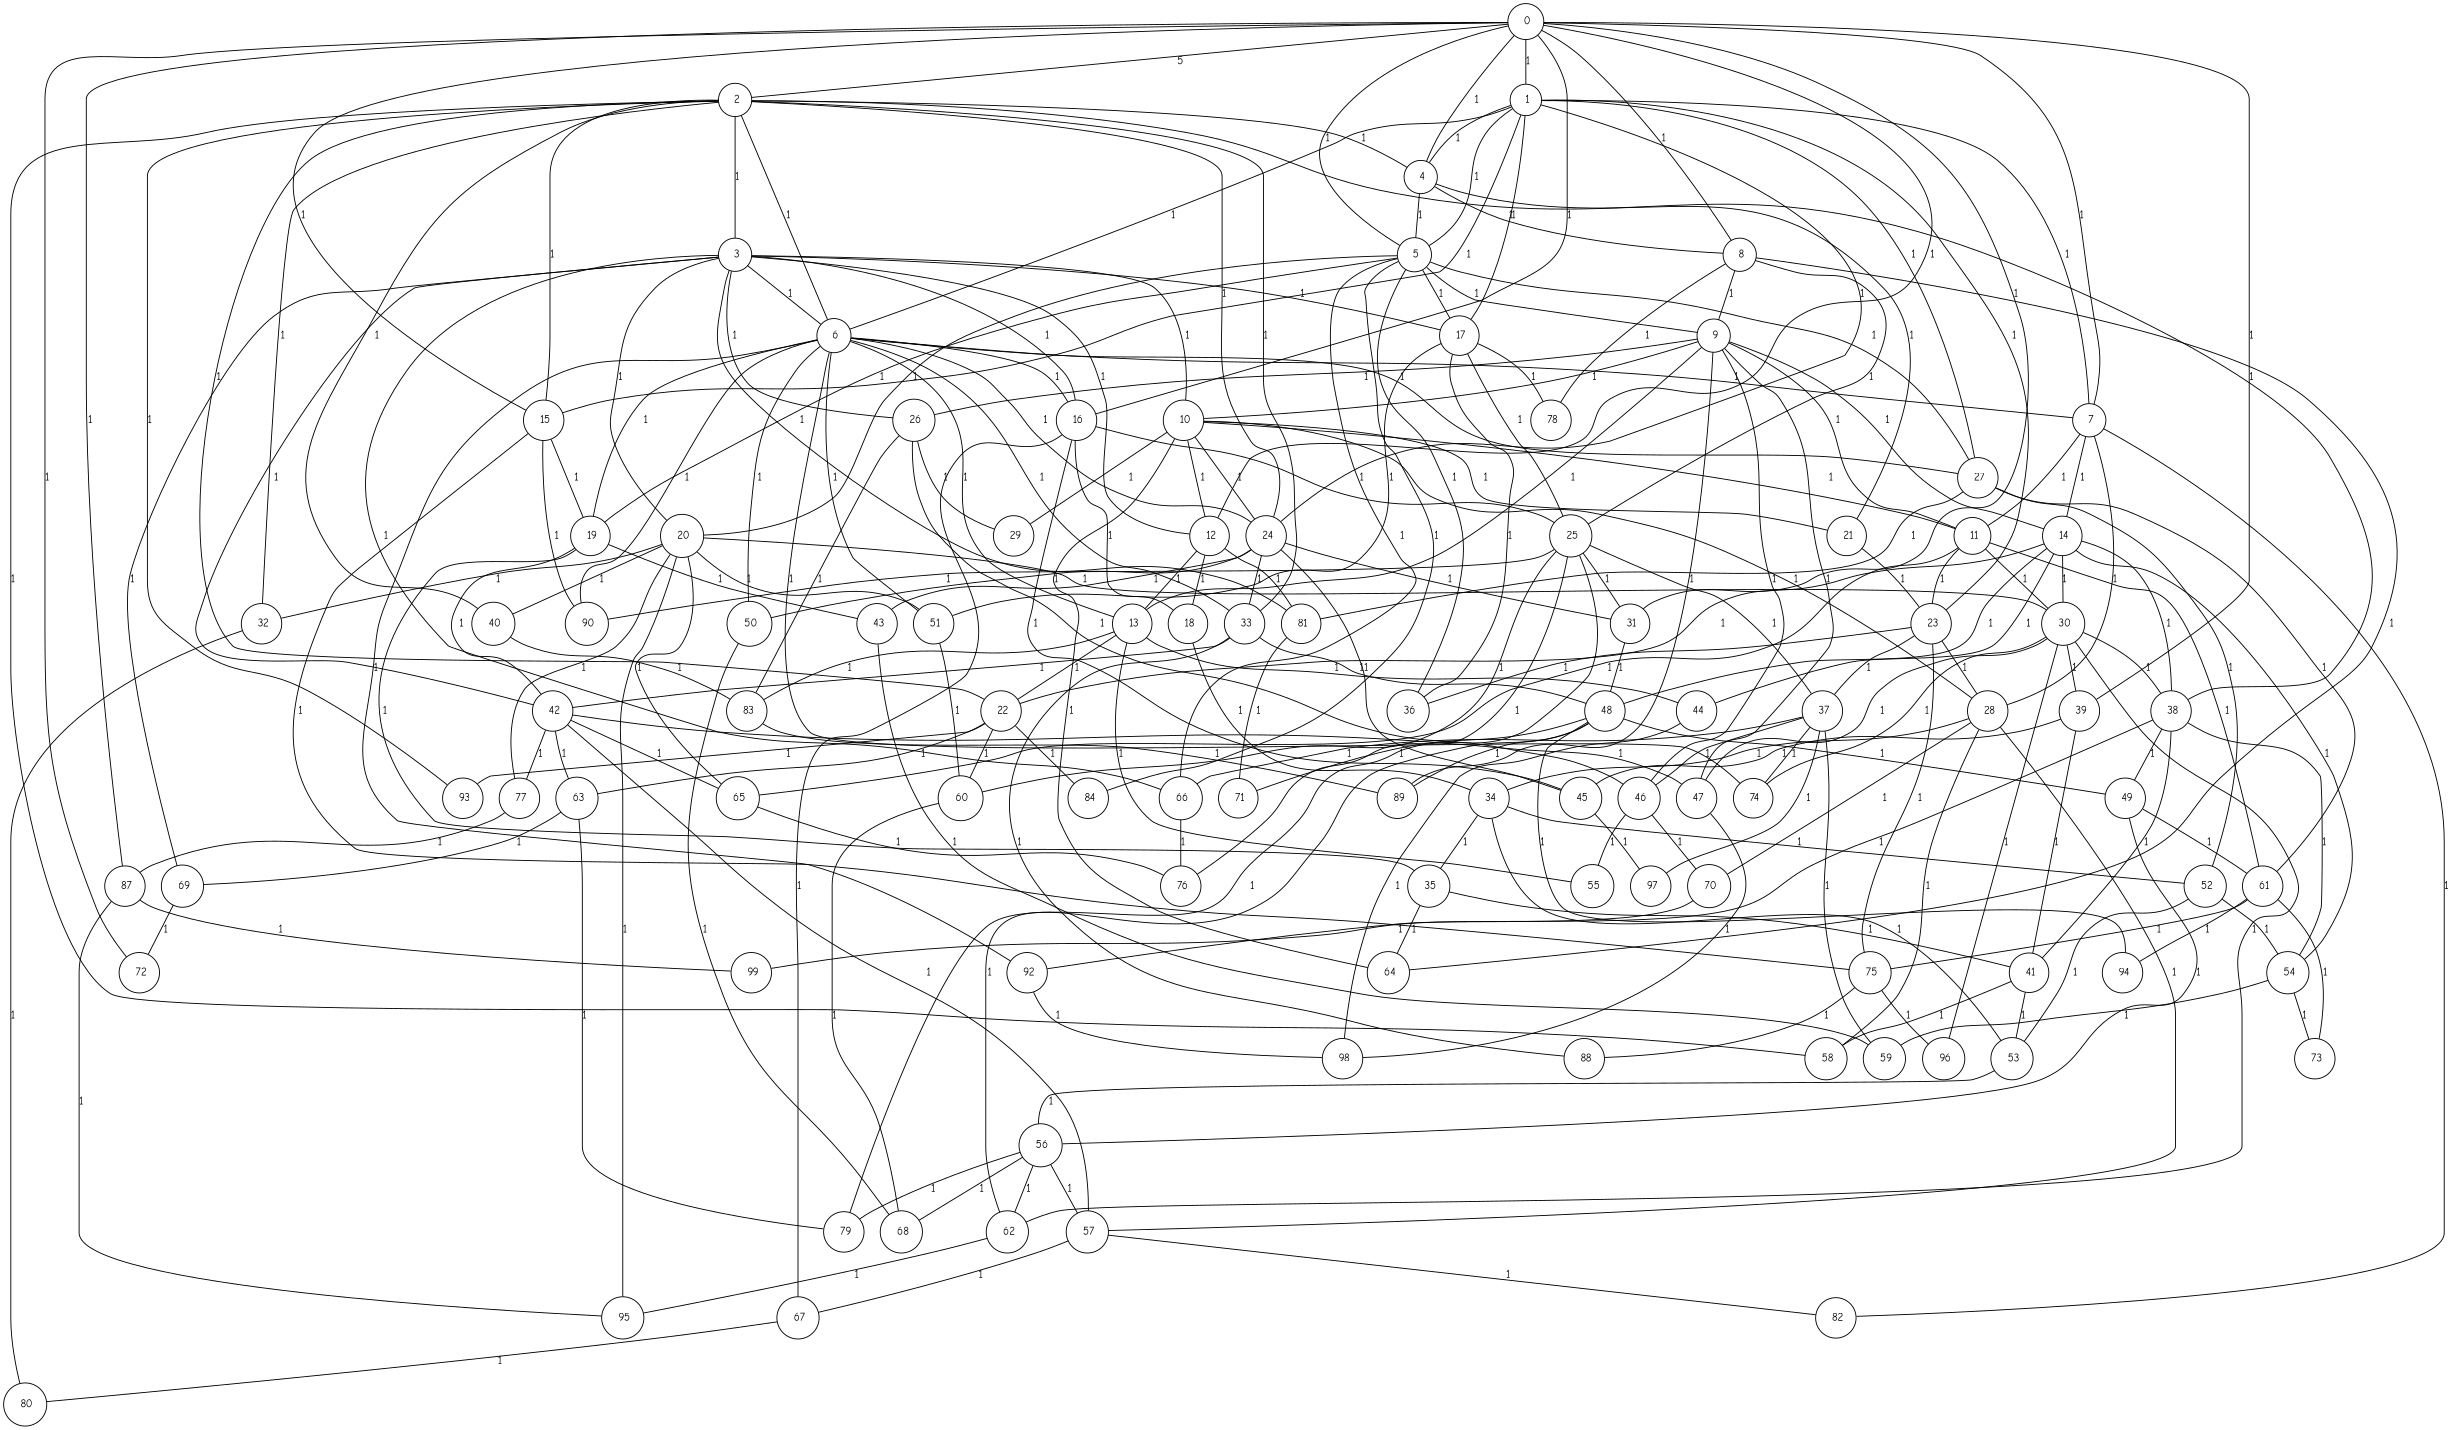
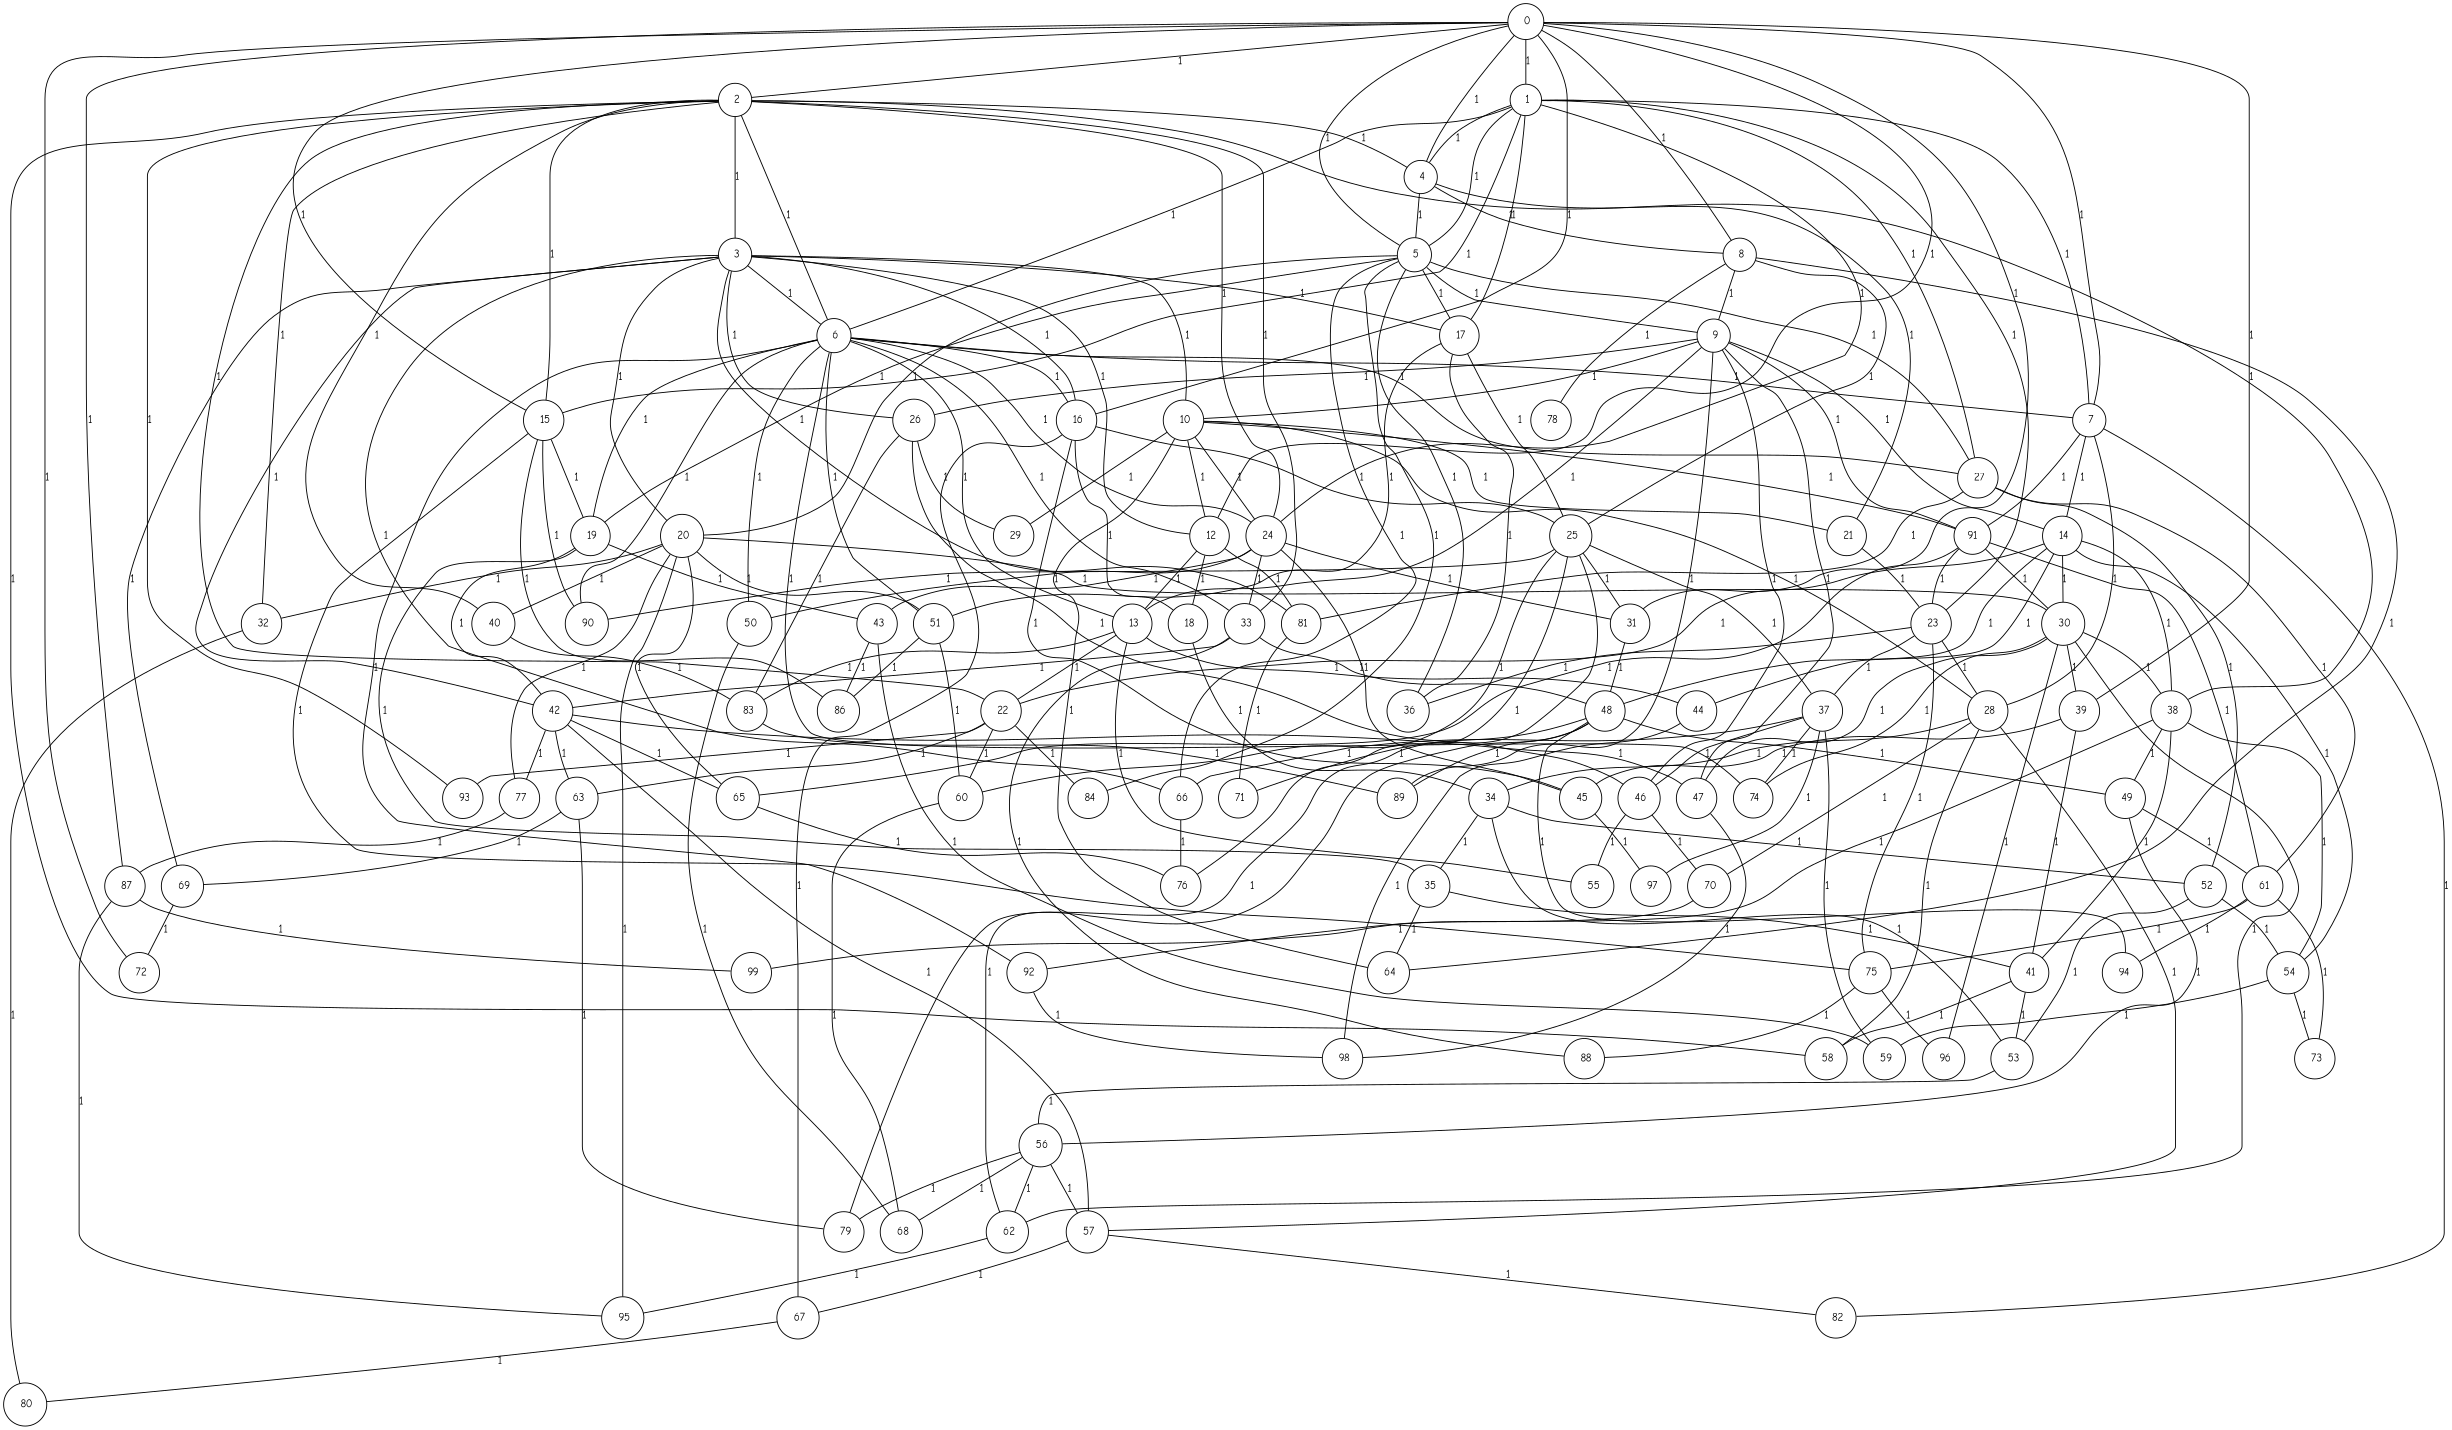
(1180, 61) -> (1180, 61)
(1524, 374) -> none
(1972, 536) -> (1972, 536)
none -> (838, 711)
